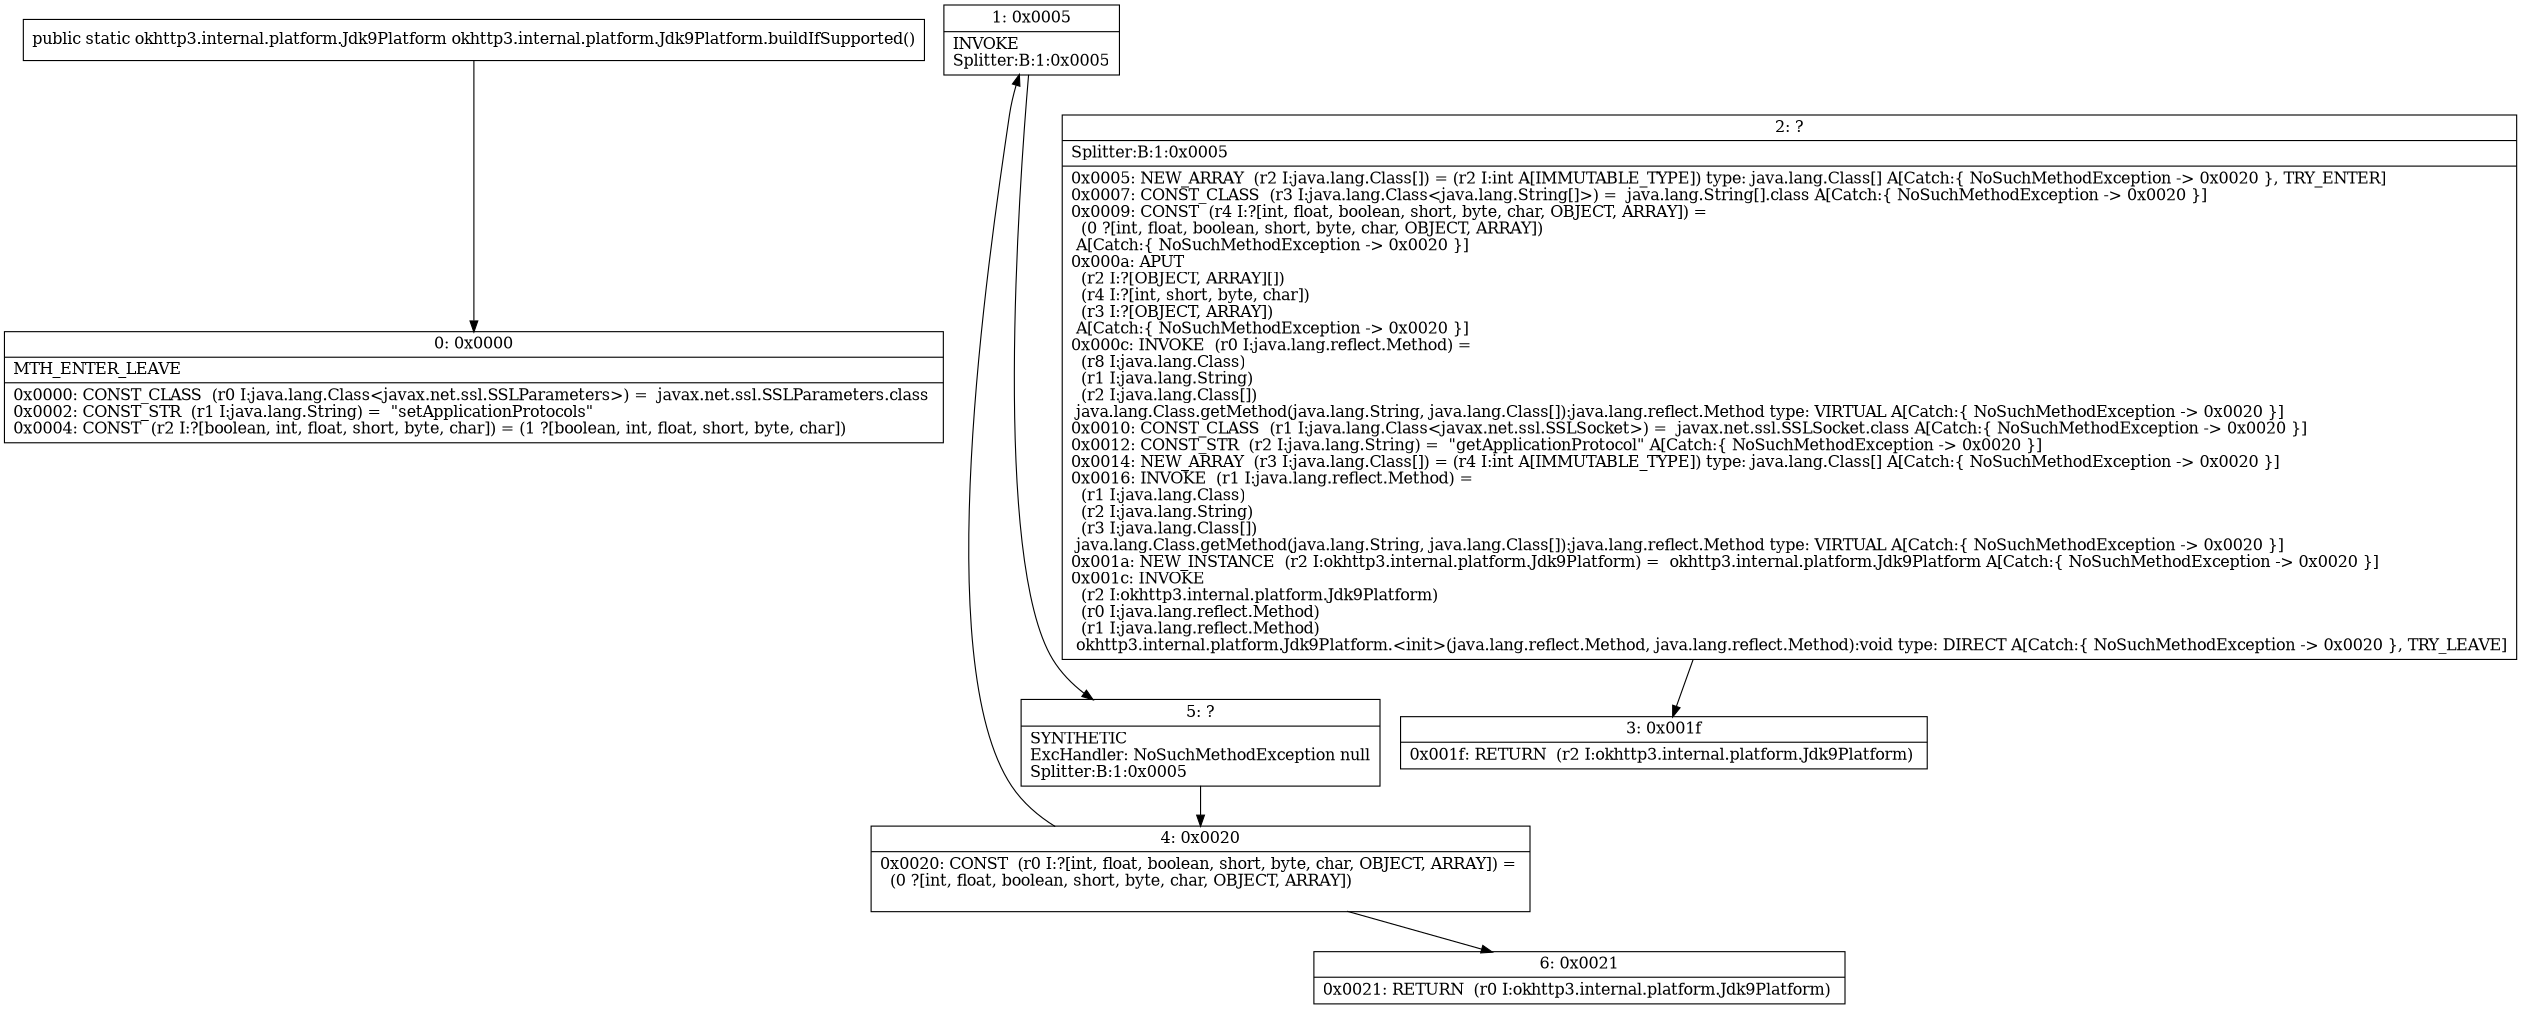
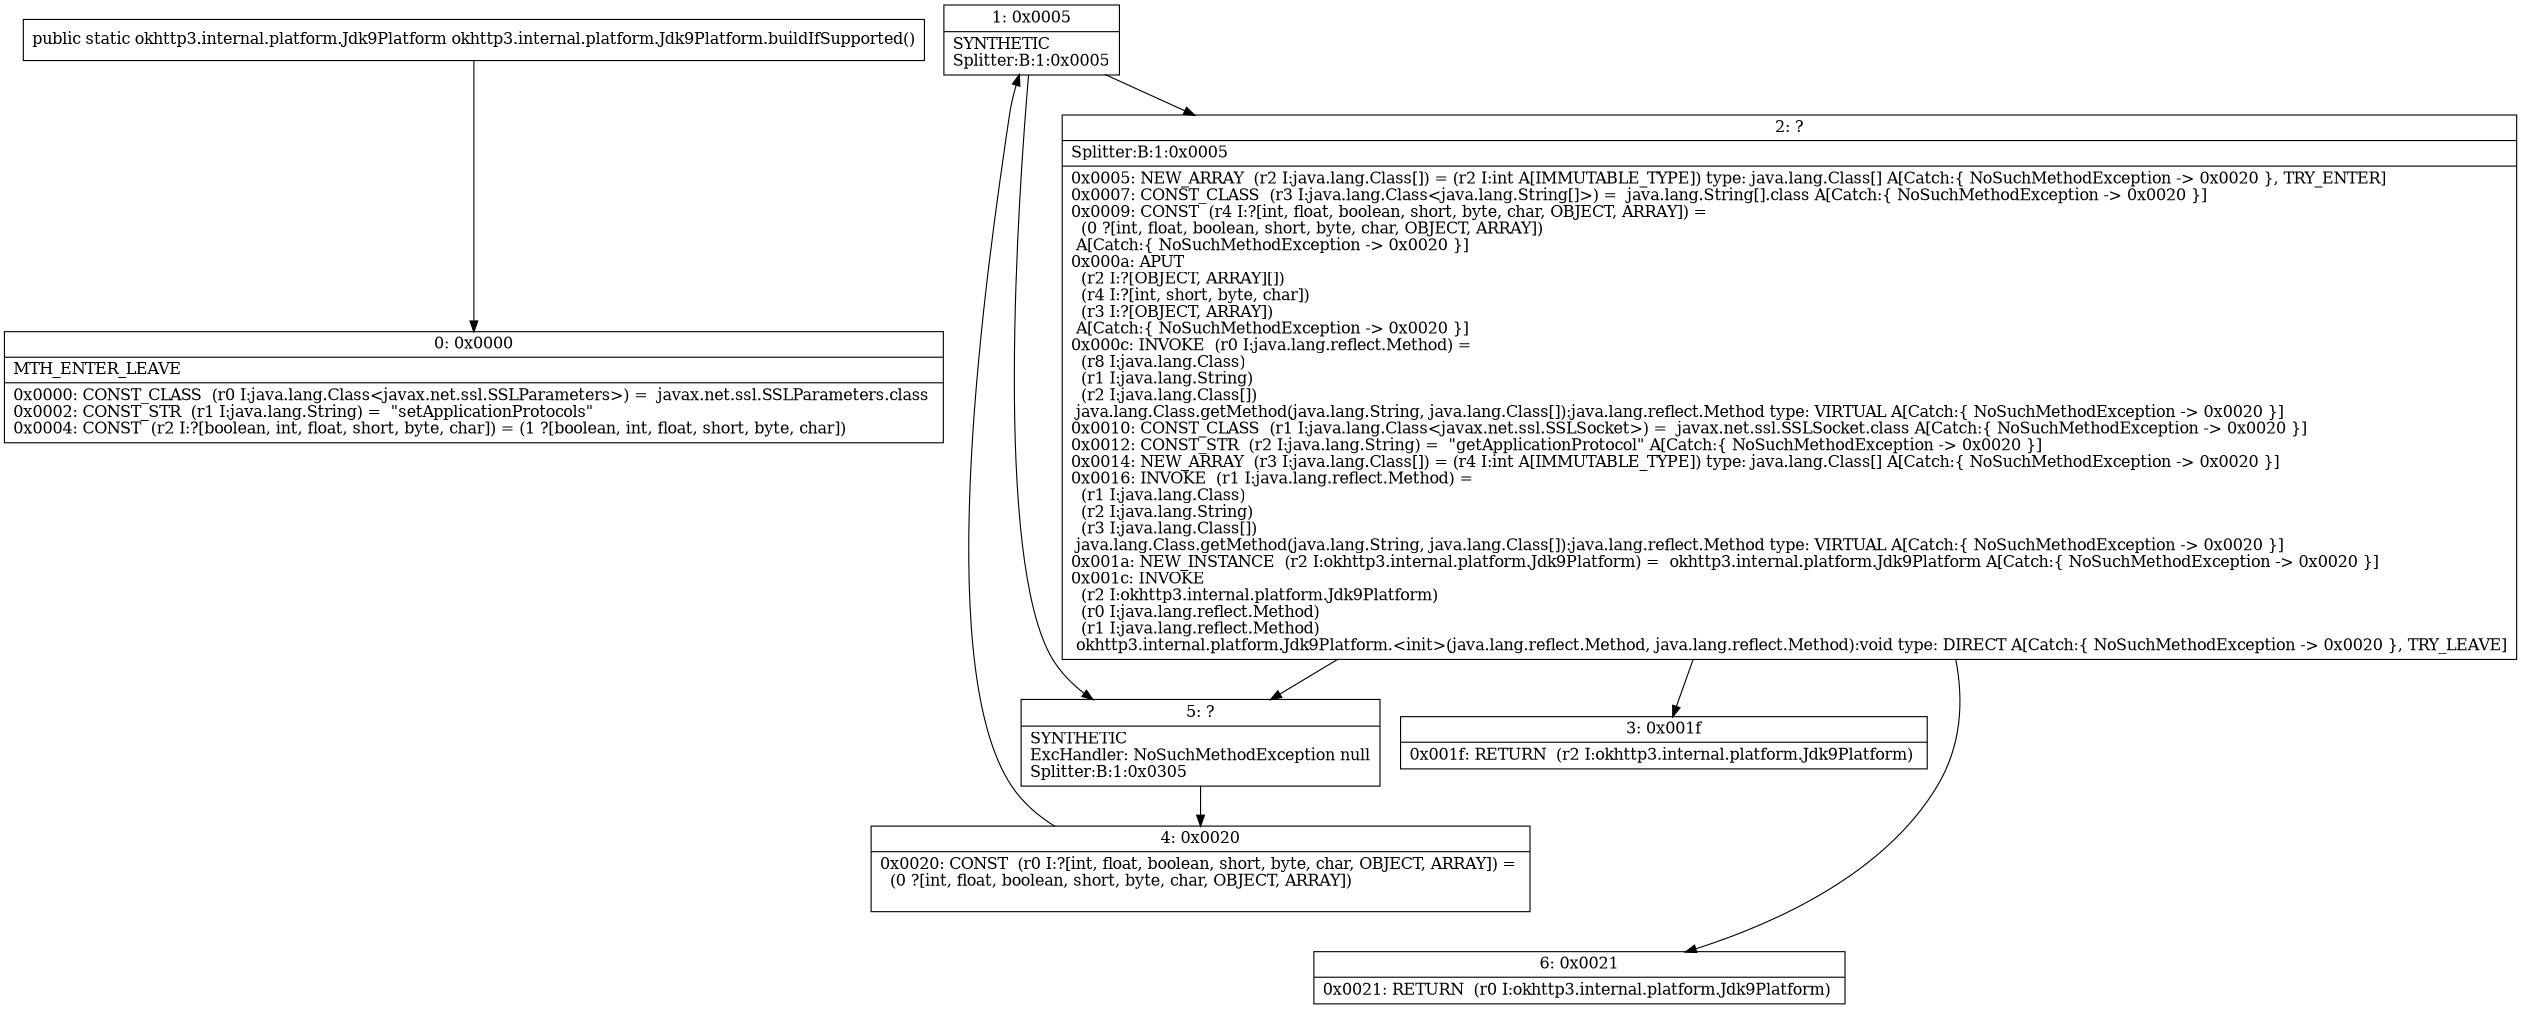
(986, 44) -> (1002, 44)
none -> (1145, 93)
none -> (1309, 676)
(1109, 772) -> (1109, 772)
(1414, 930) -> (1884, 849)
